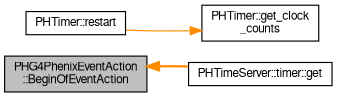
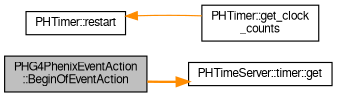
(158, 31) -> (170, 15)
(174, 66) -> (162, 82)
